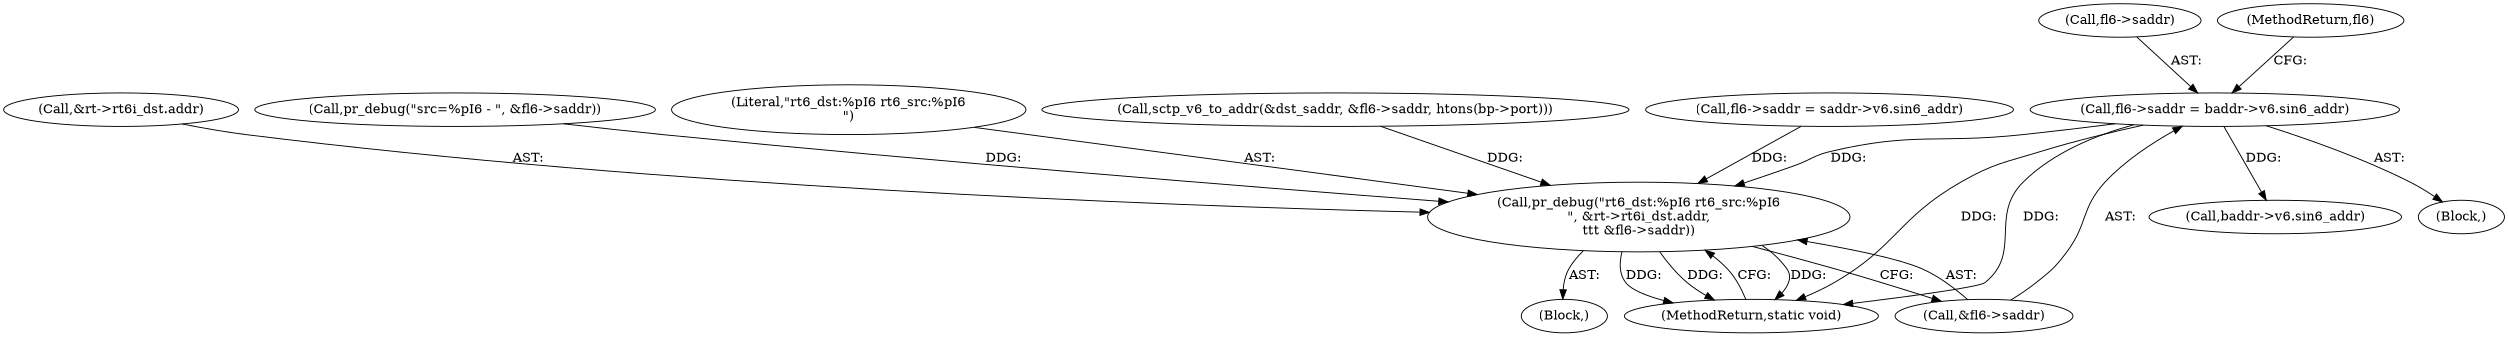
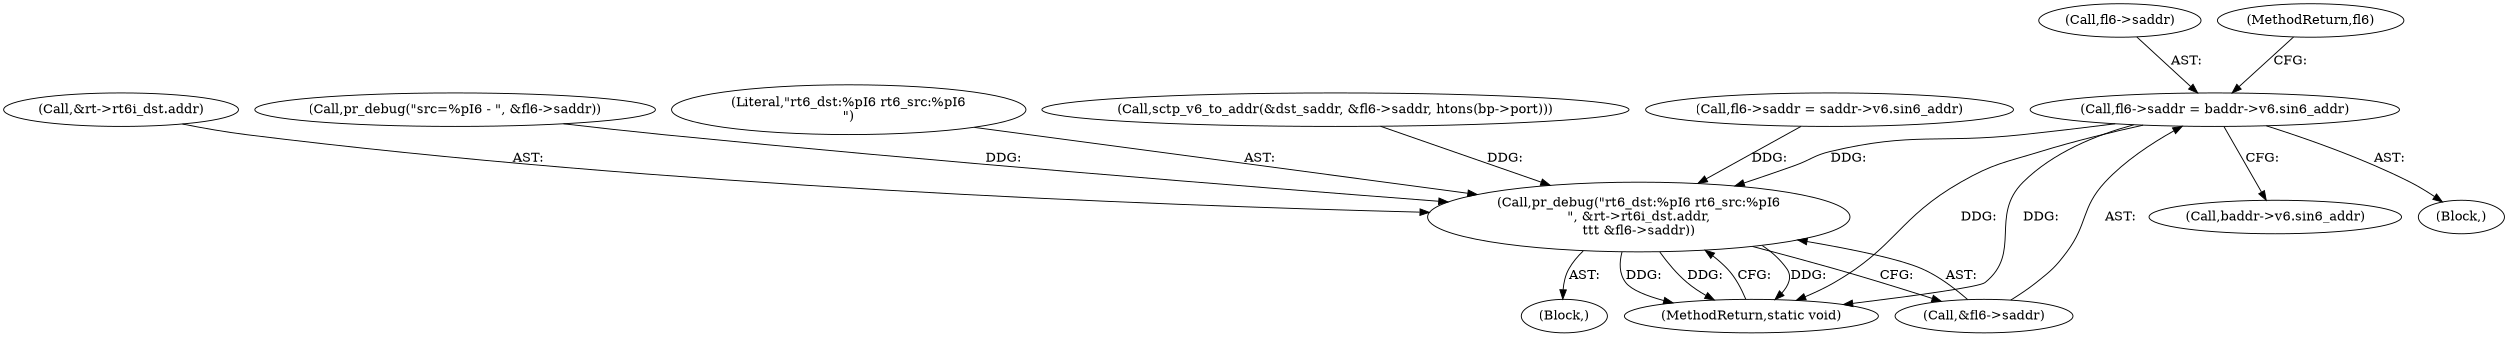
(2266, 158) -> (2265, 158)
